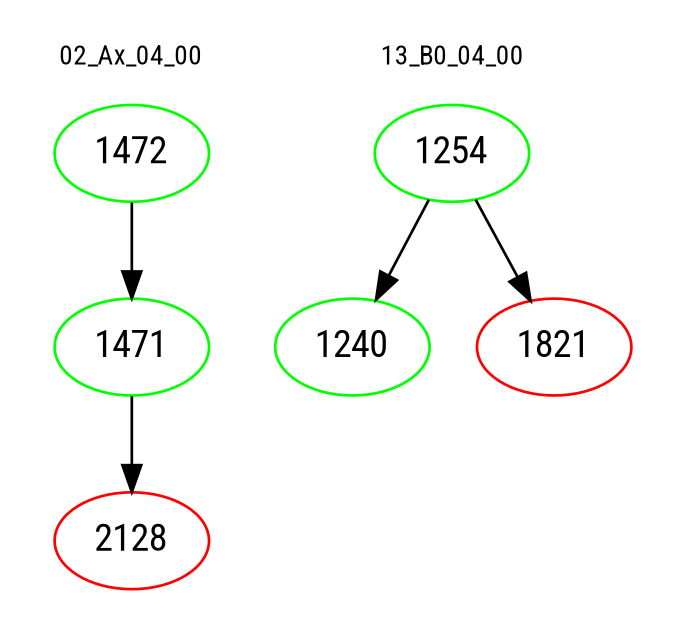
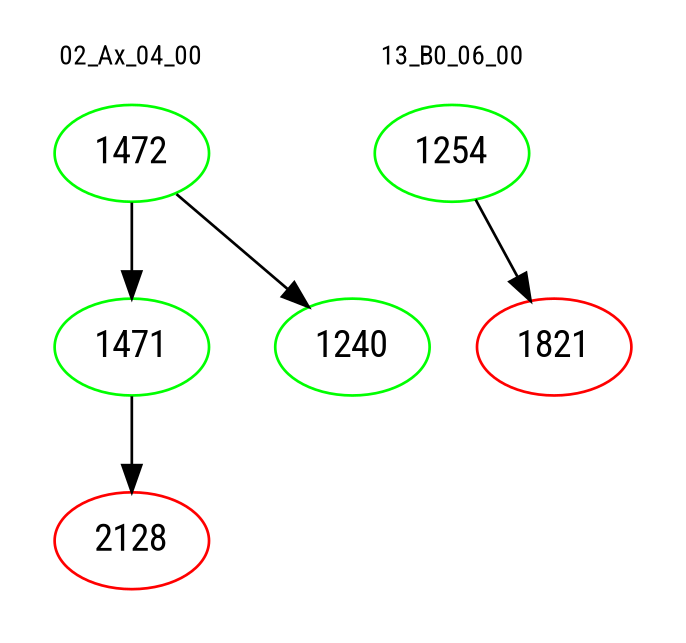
(453, 58) -> (453, 58)
(409, 238) -> (213, 225)
